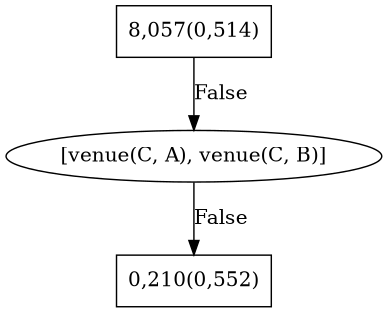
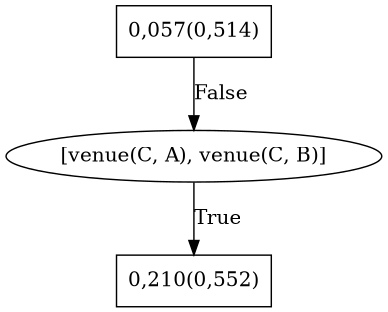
(194, 32) -> (194, 32)
(221, 219) -> (218, 219)
